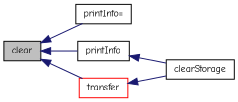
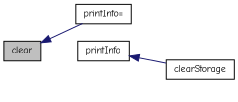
(64, 51) -> none
(104, 88) -> none
